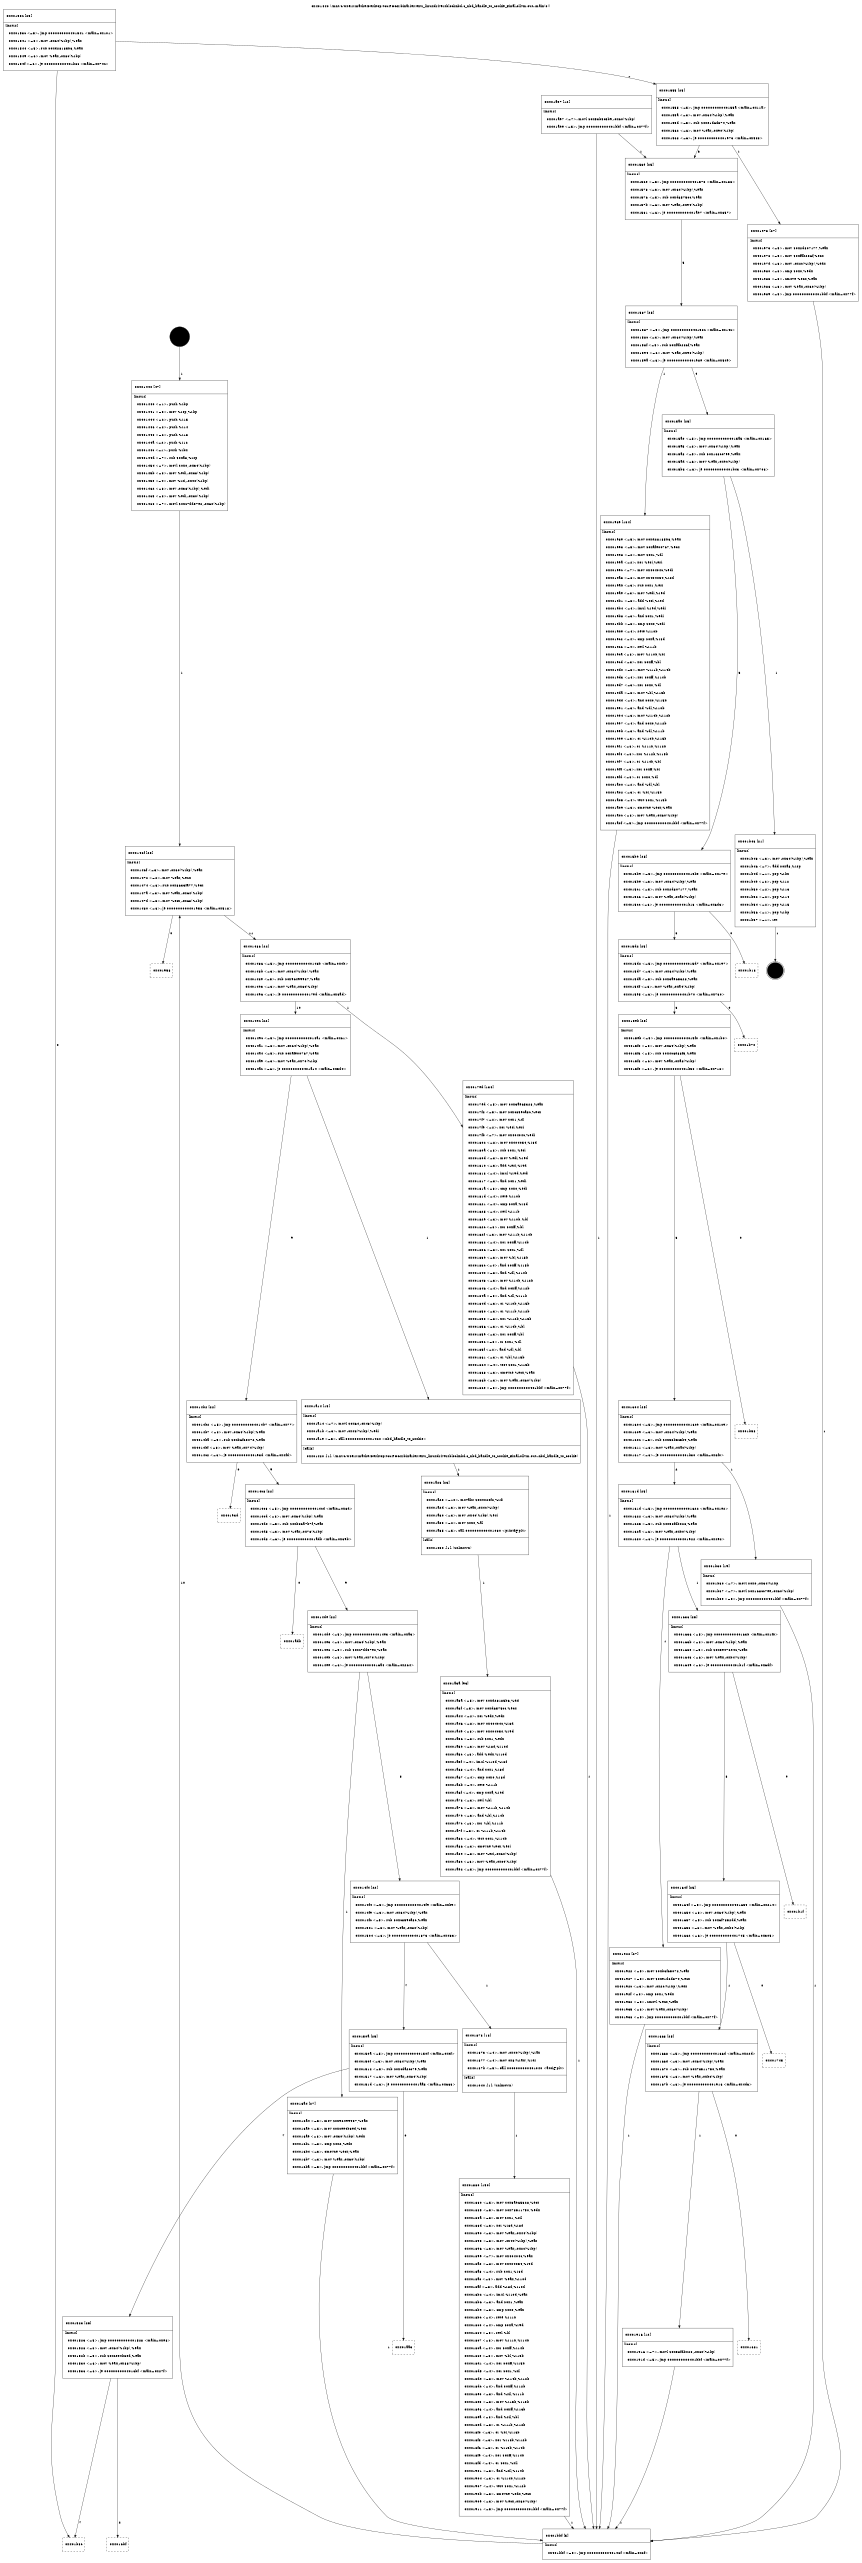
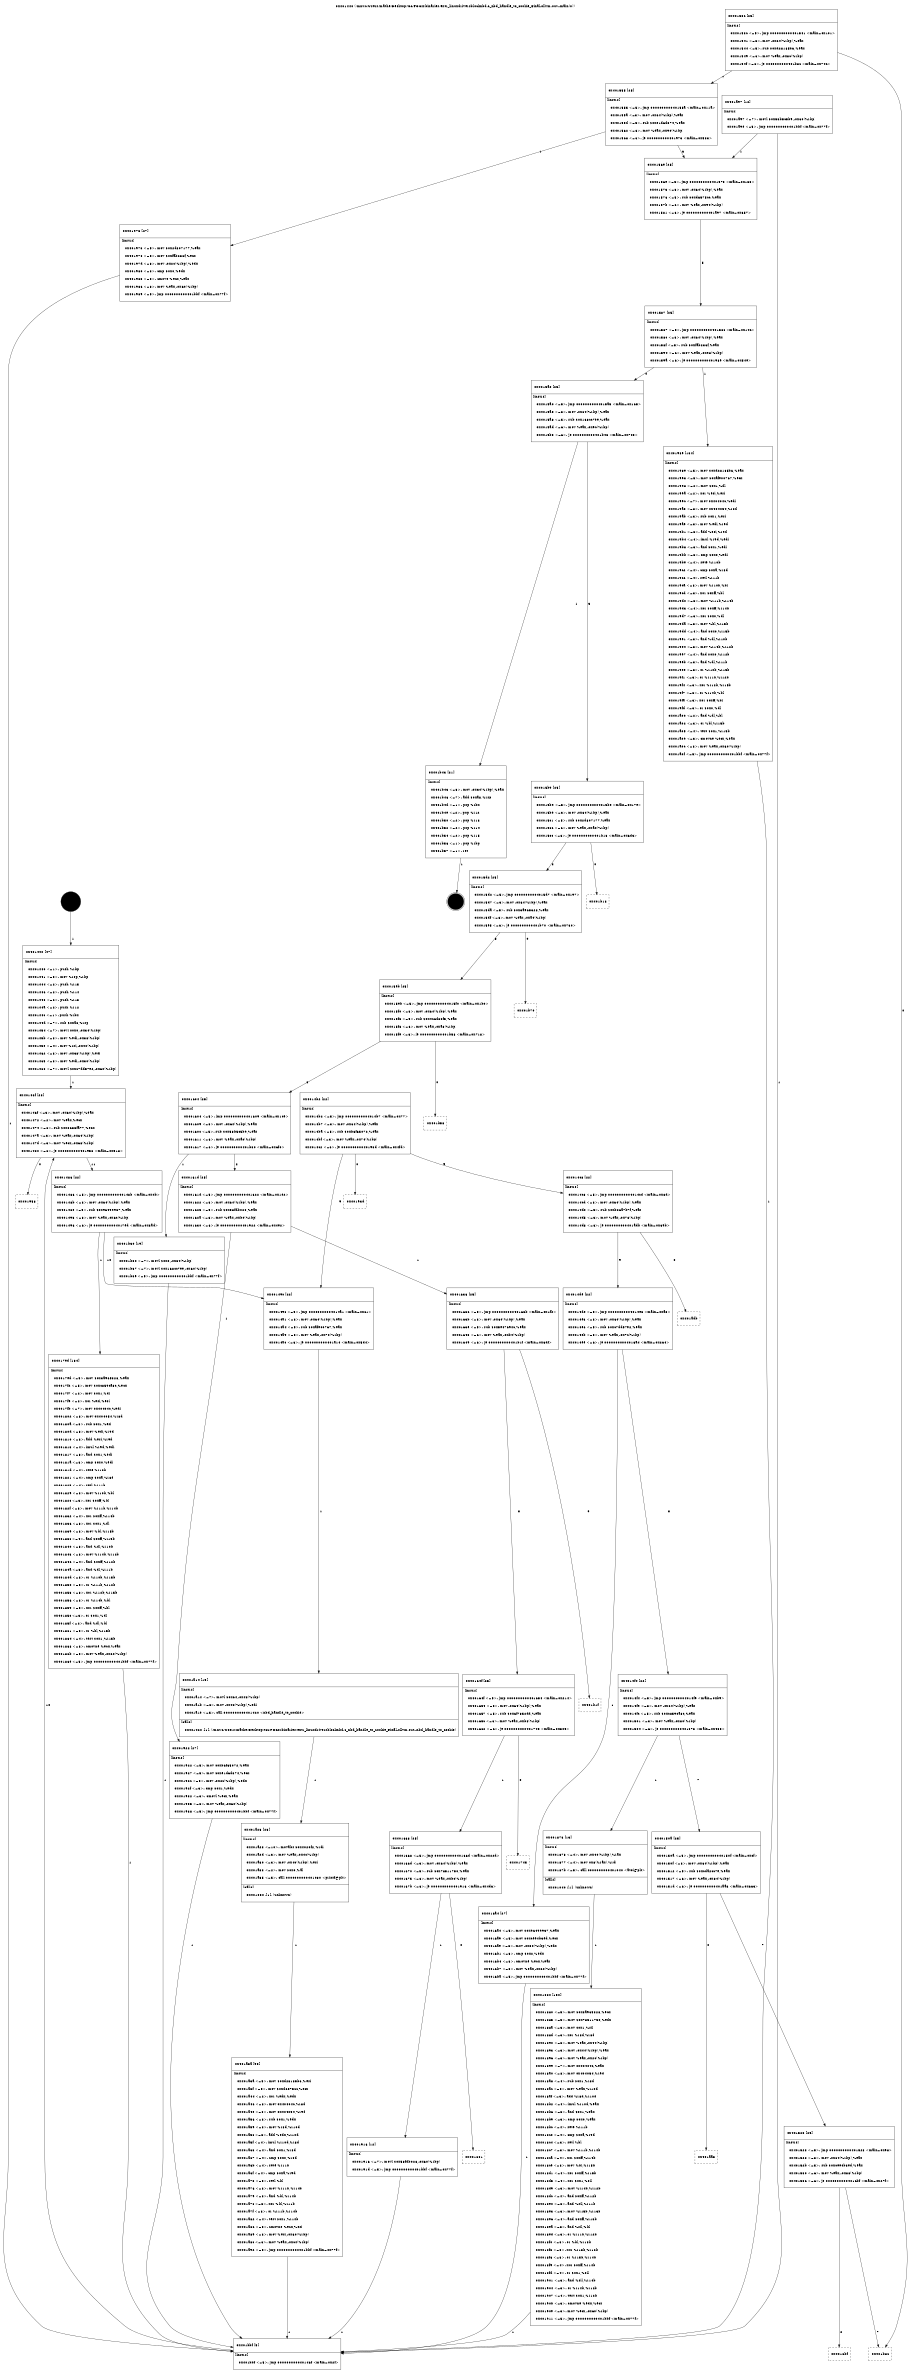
(269, 1237) -> (329, 1219)
